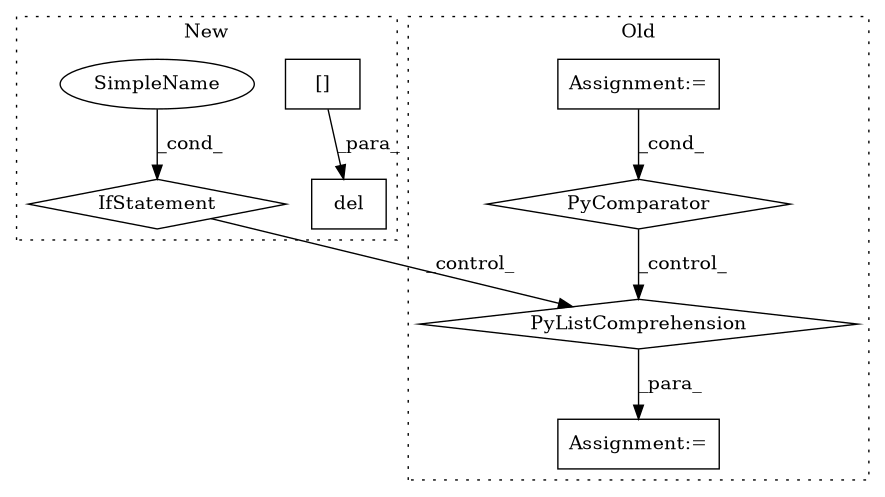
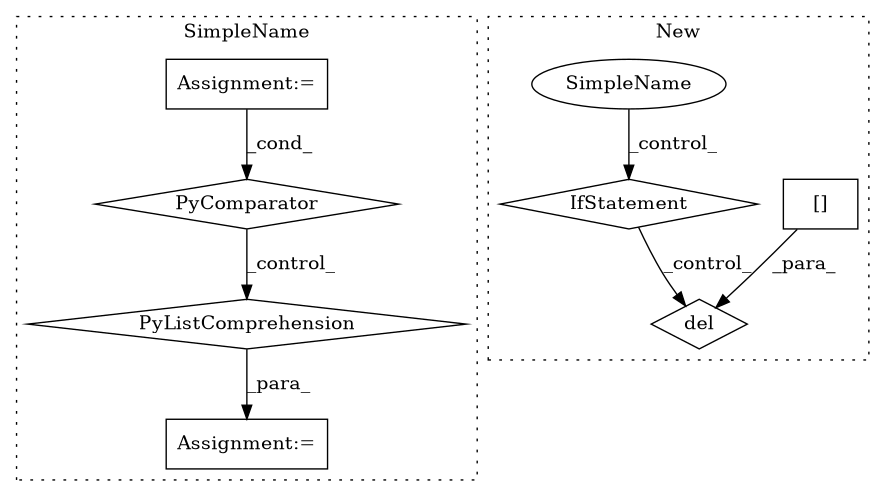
(639, 32) -> (247, 32)
(190, 144) -> (673, 144)
(349, 204) -> (699, 324)
(385, 261) -> (656, 262)
